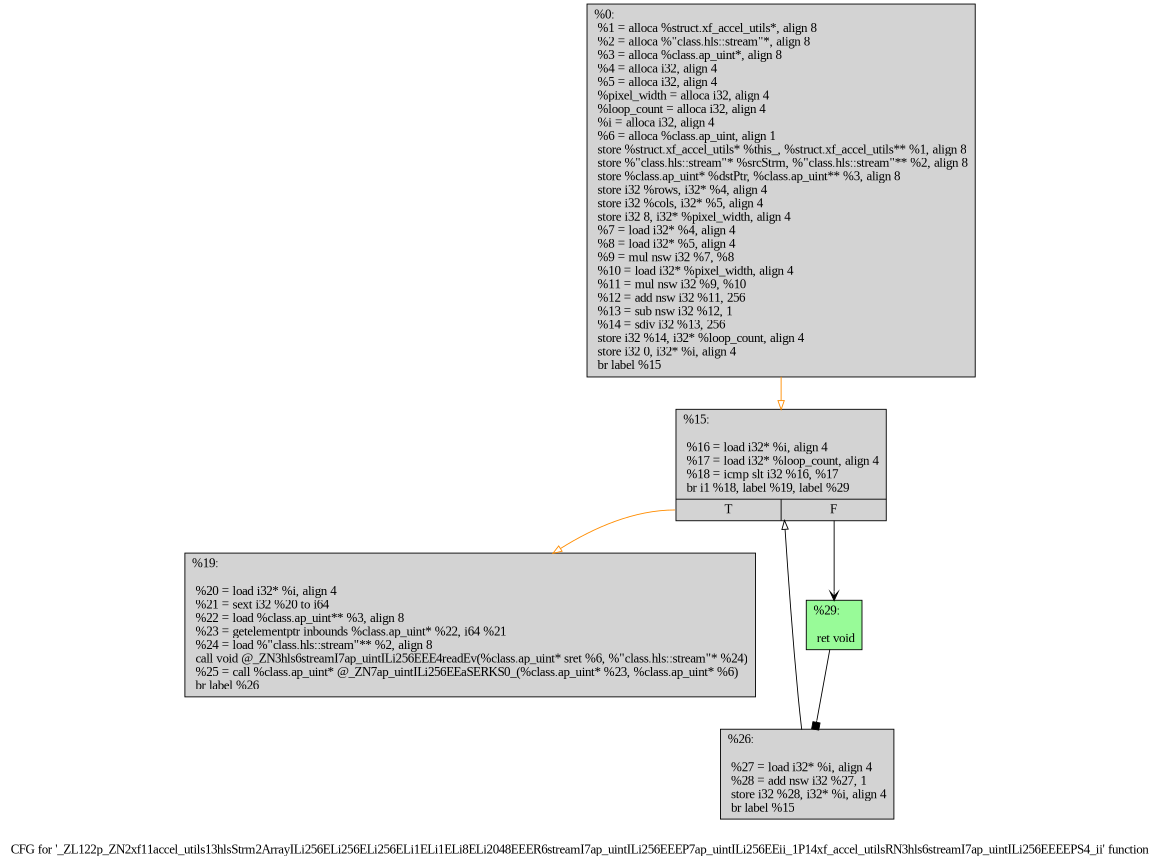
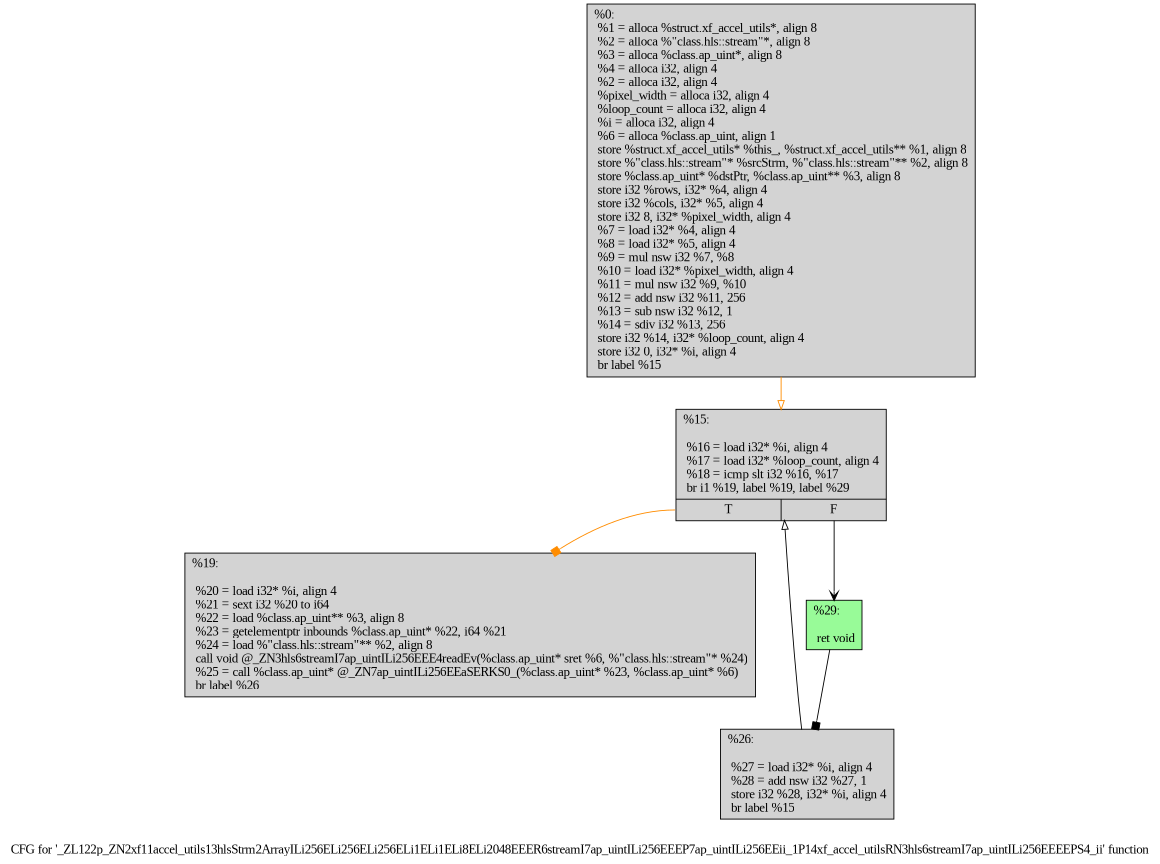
(656, 82) -> (656, 82)
(766, 488) -> (766, 488)
(615, 521) -> (615, 521)
